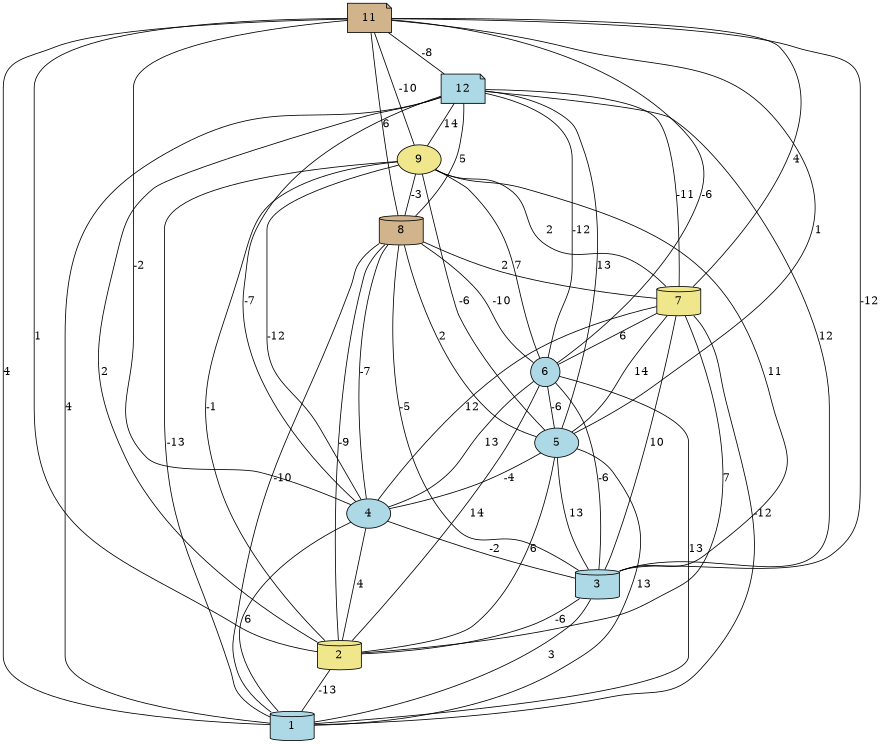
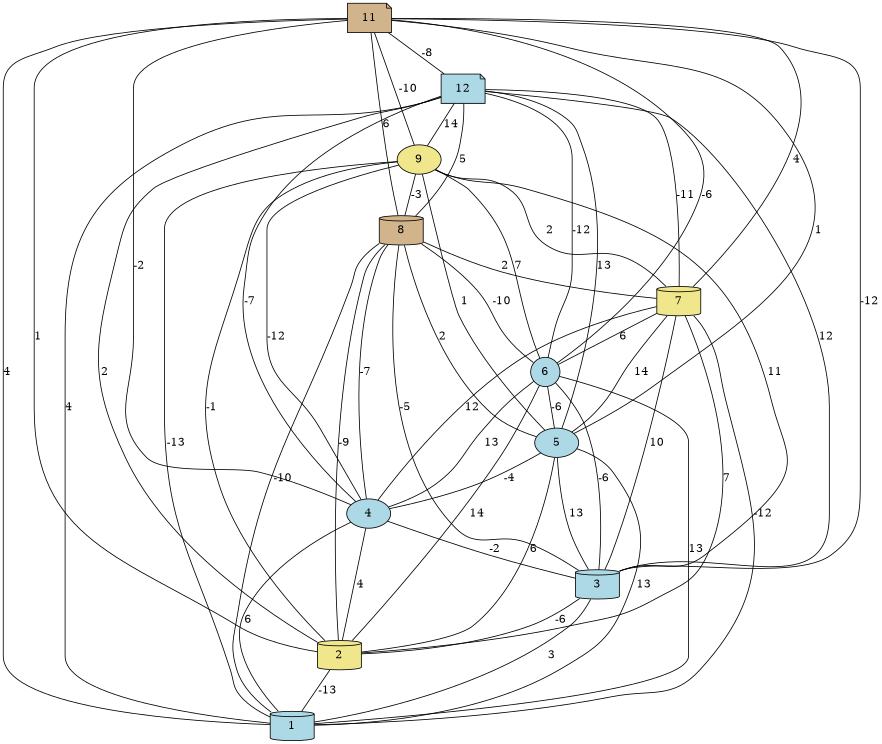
(465, 301) -> (465, 301)
